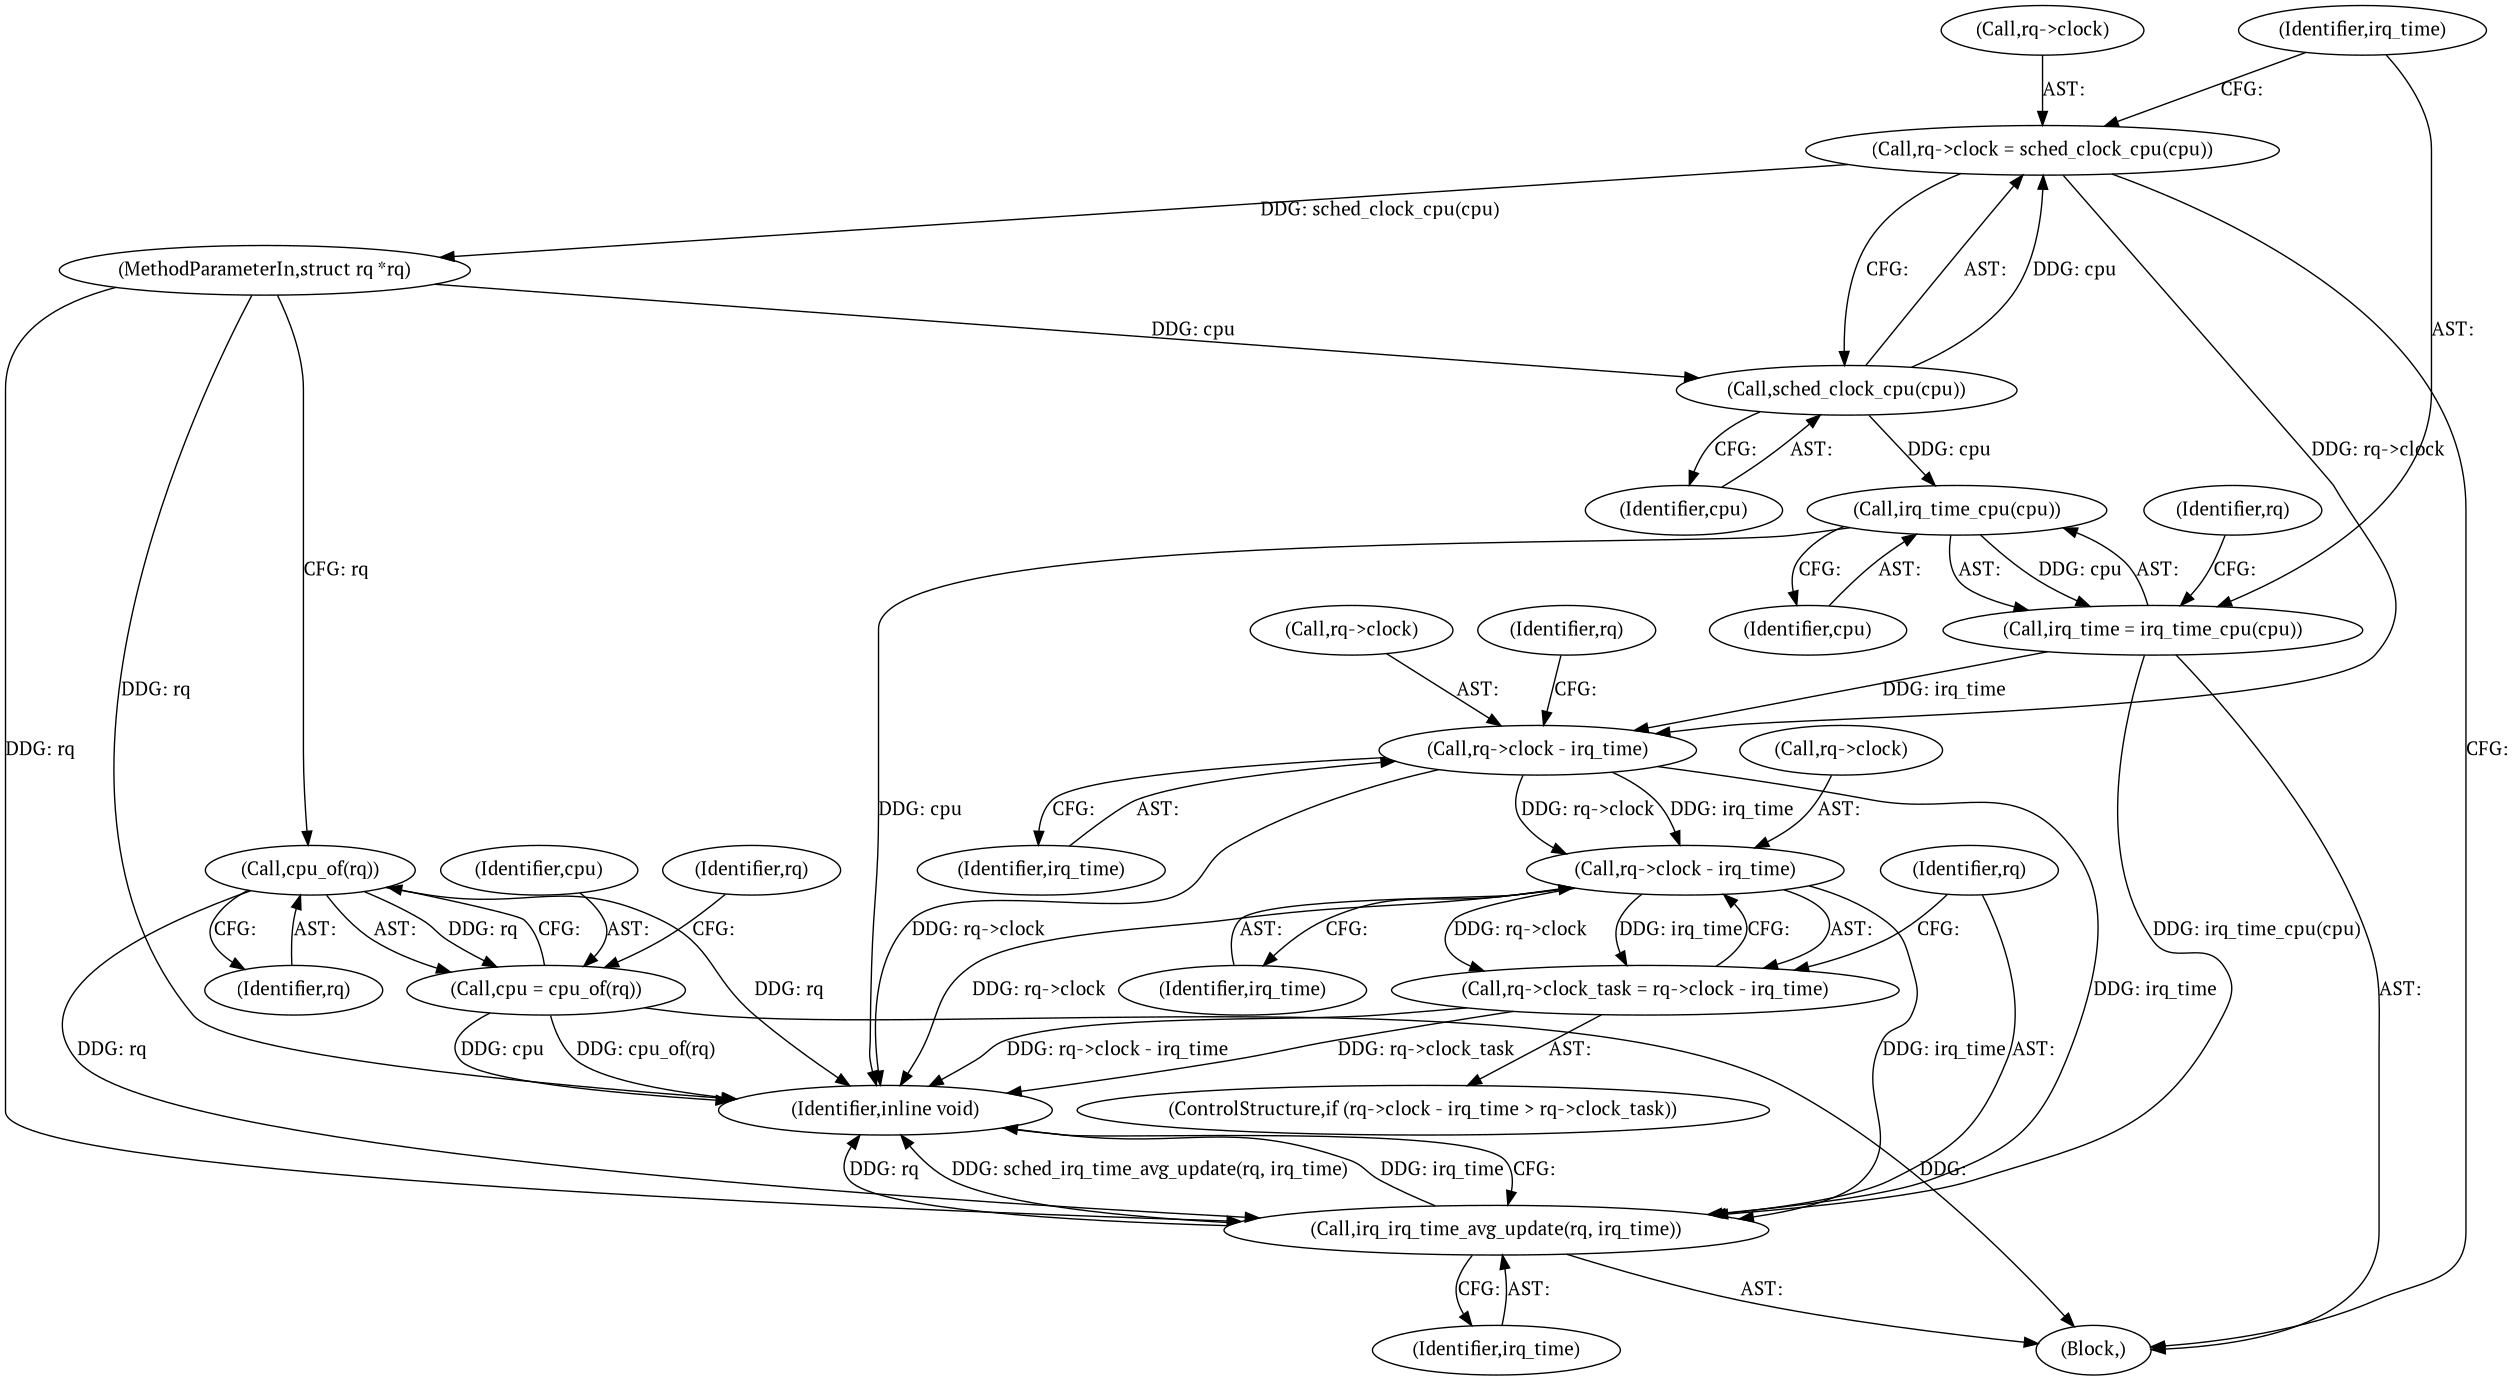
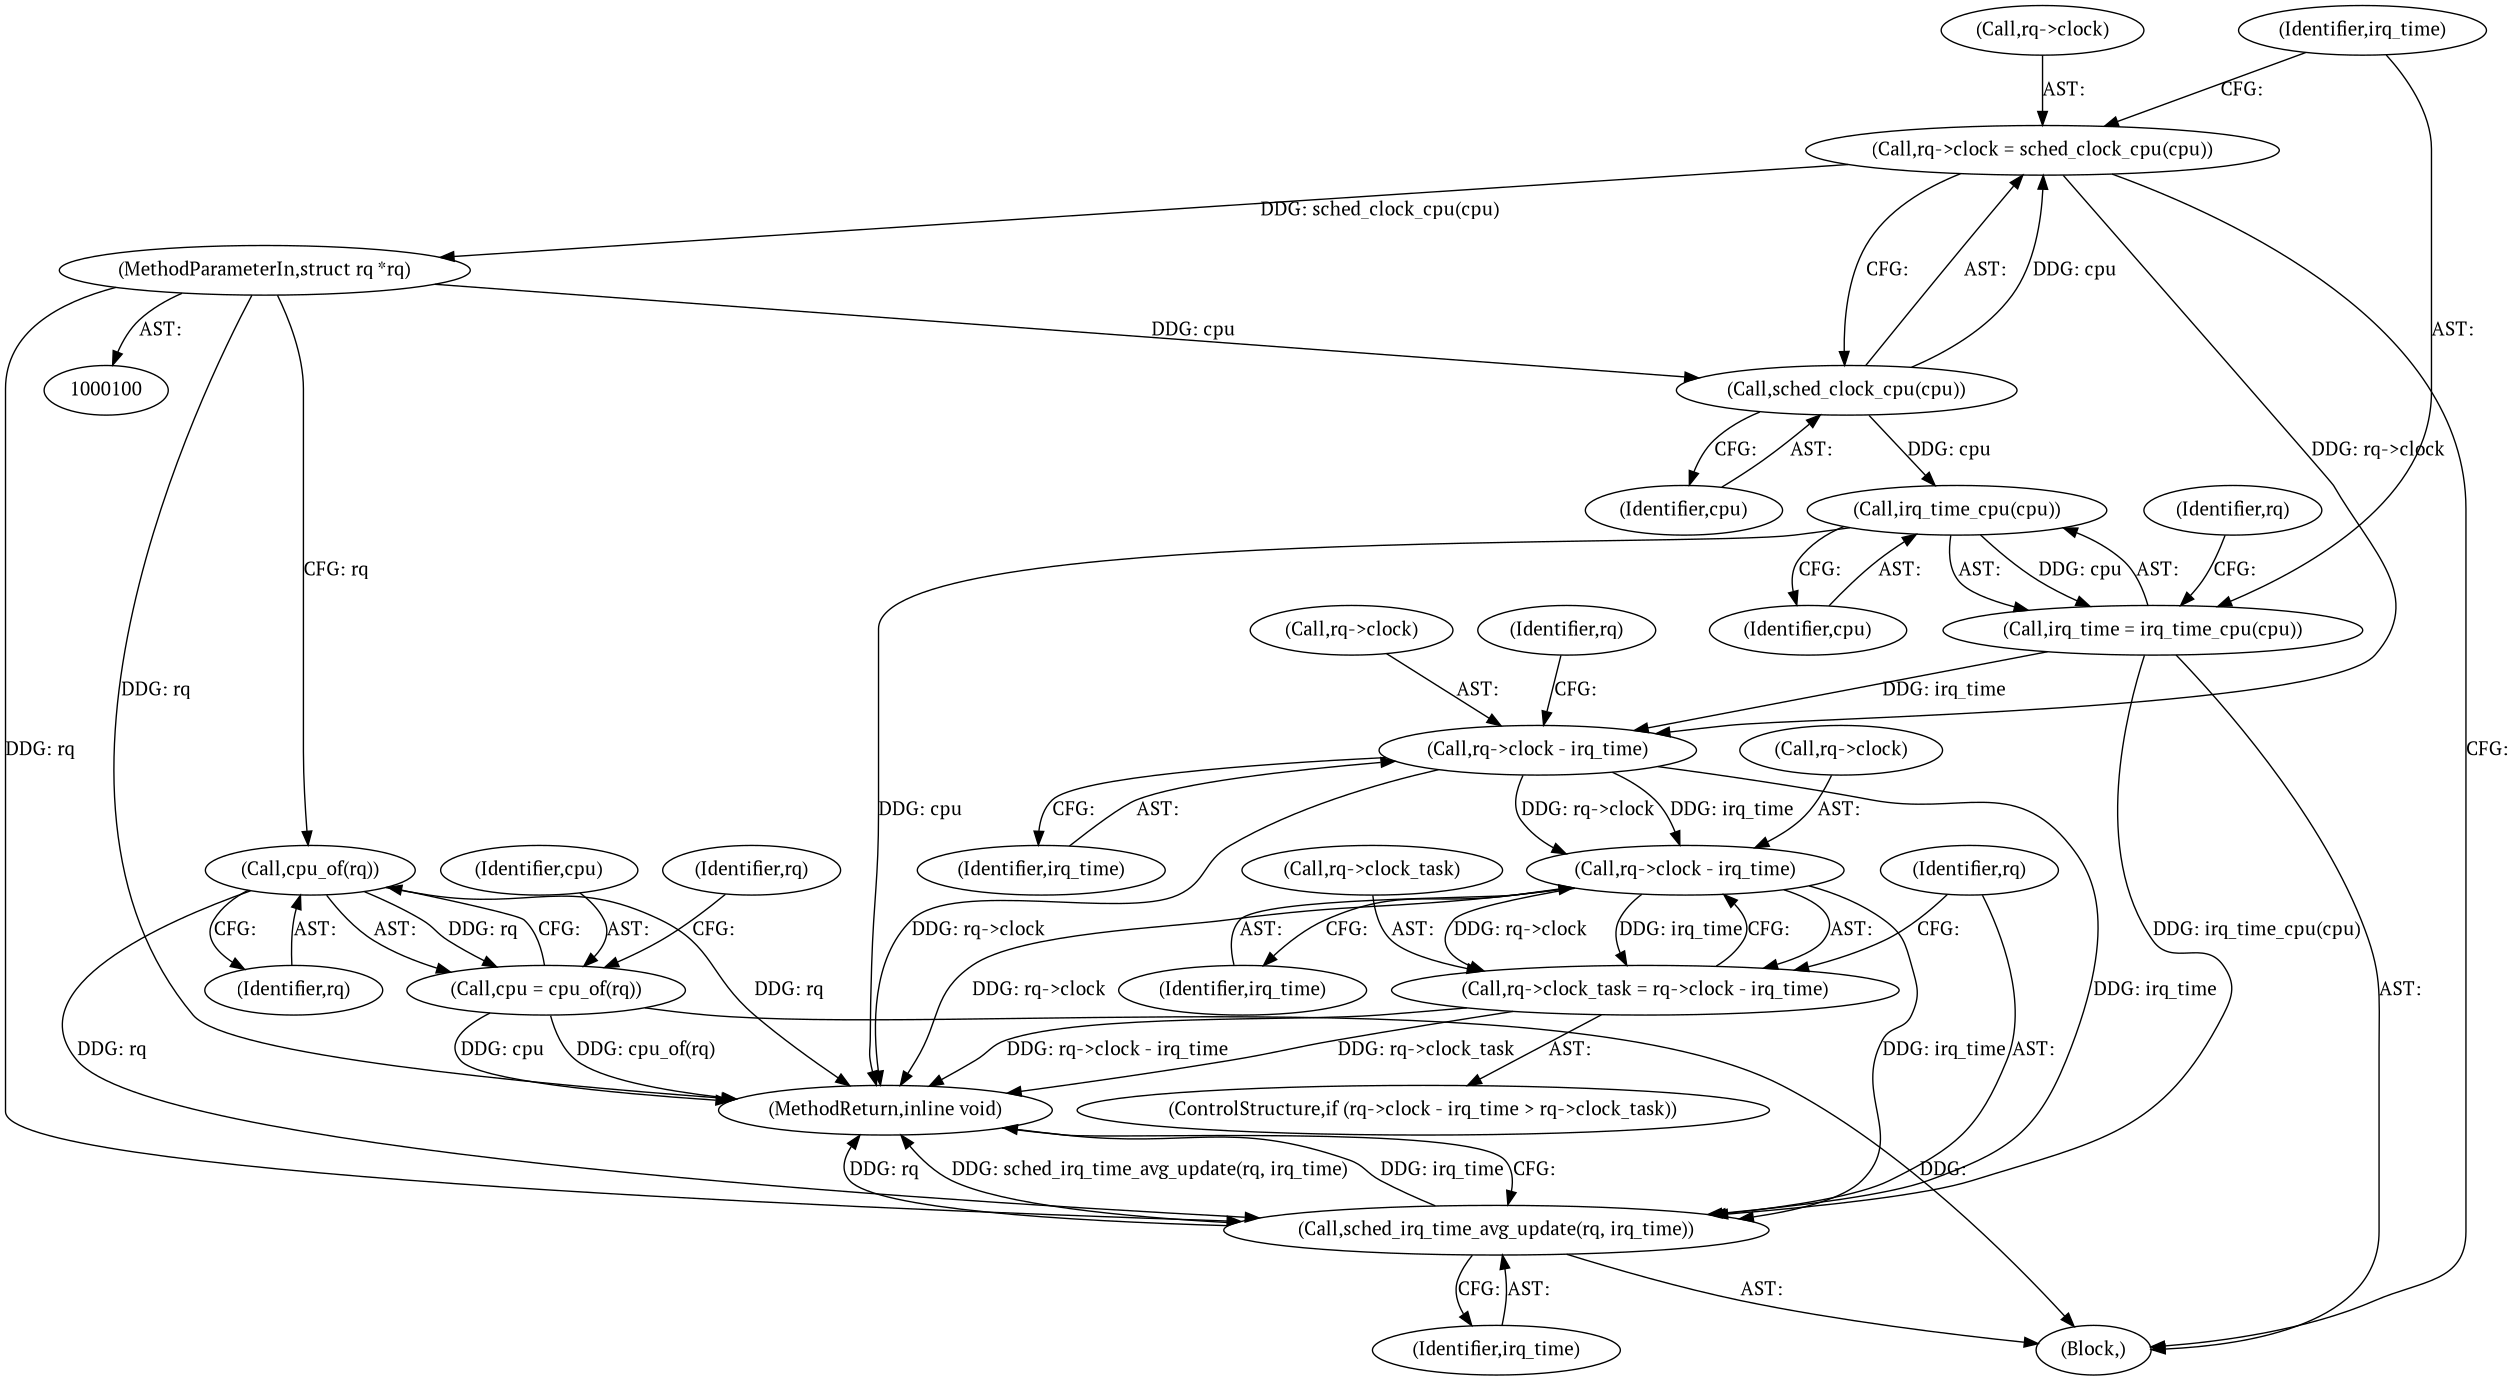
none -> (106, 390)
none -> (1372, 870)
(885, 1110) -> (885, 1110)
(1496, 1230) -> (1496, 1230)
